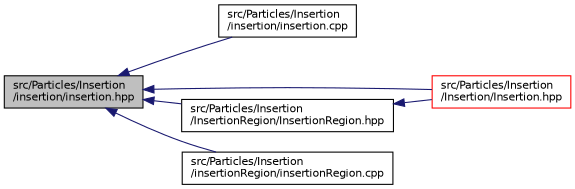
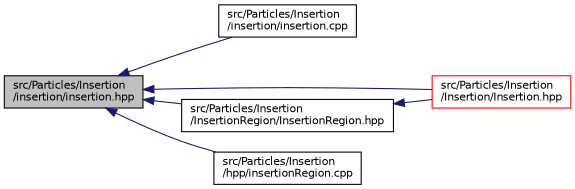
(288, 168) -> (288, 168)
